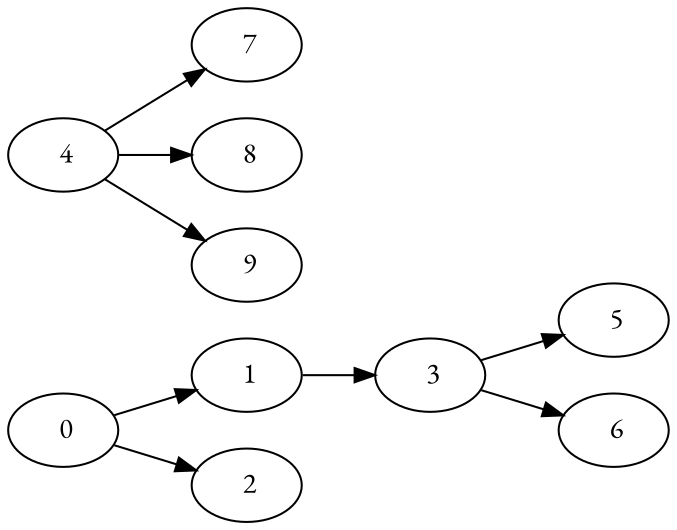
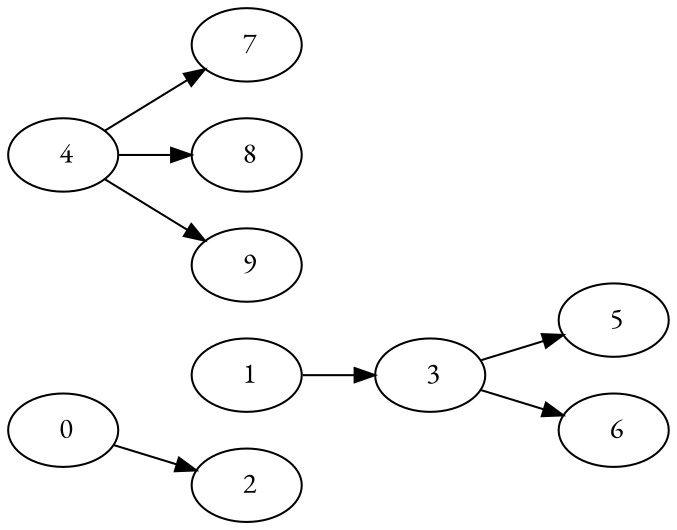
(145, 406) -> none
